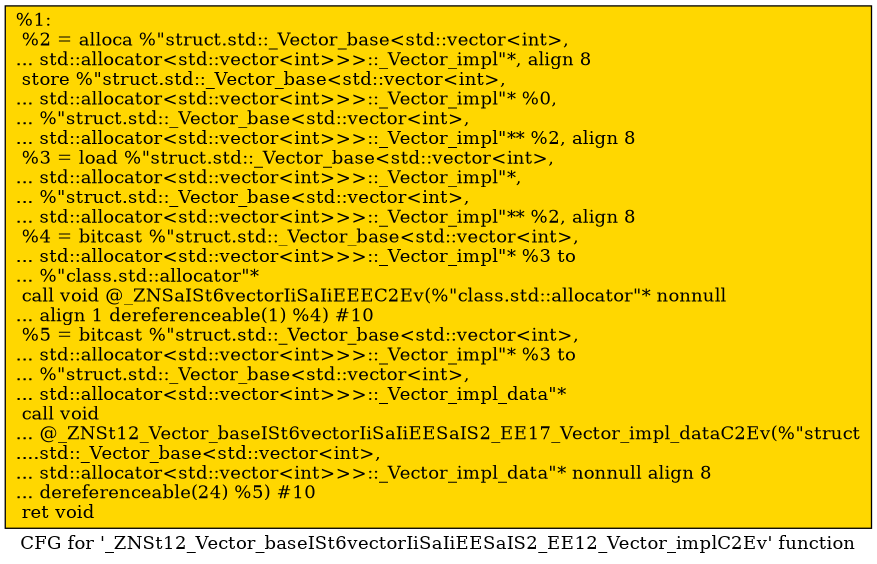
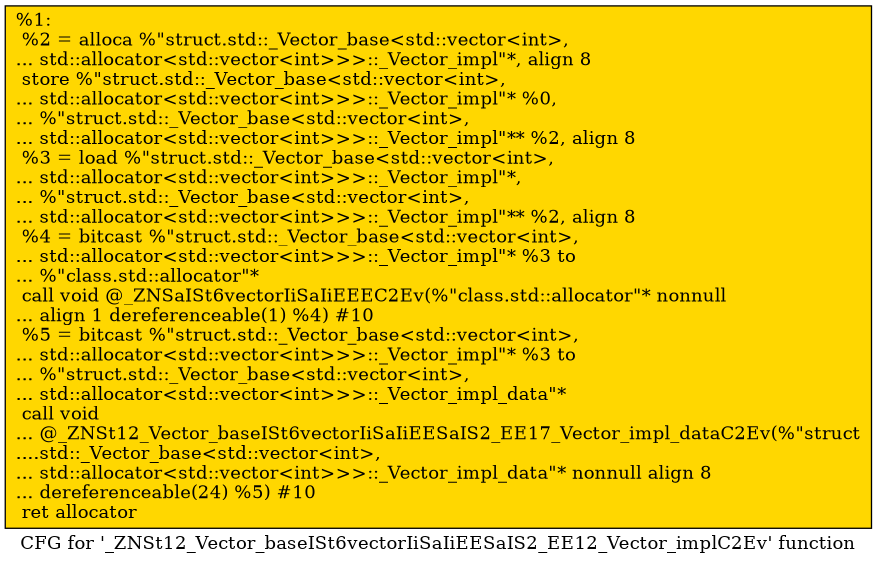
(56, 513) -> (77, 513)
